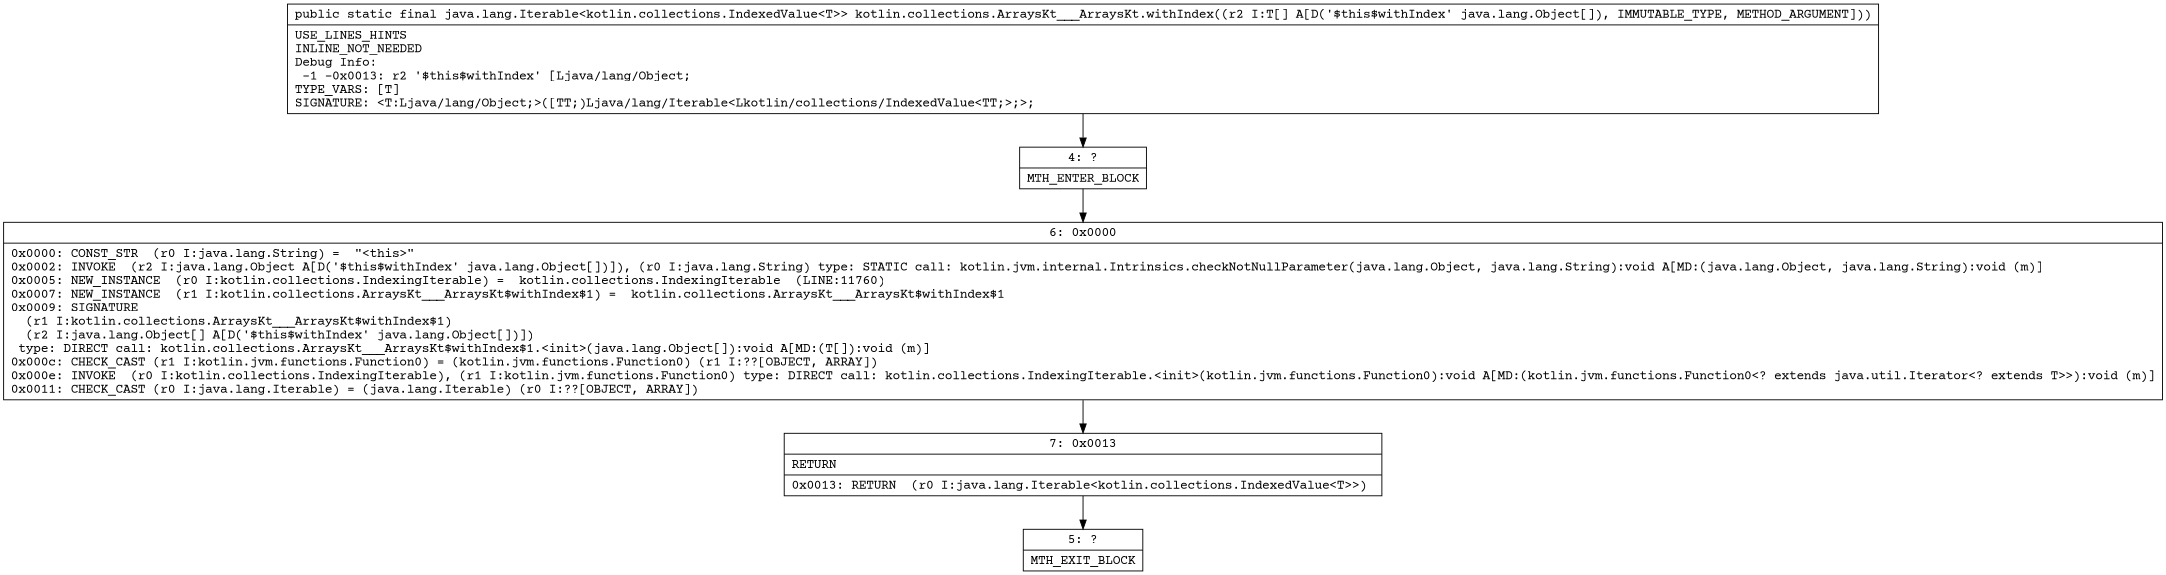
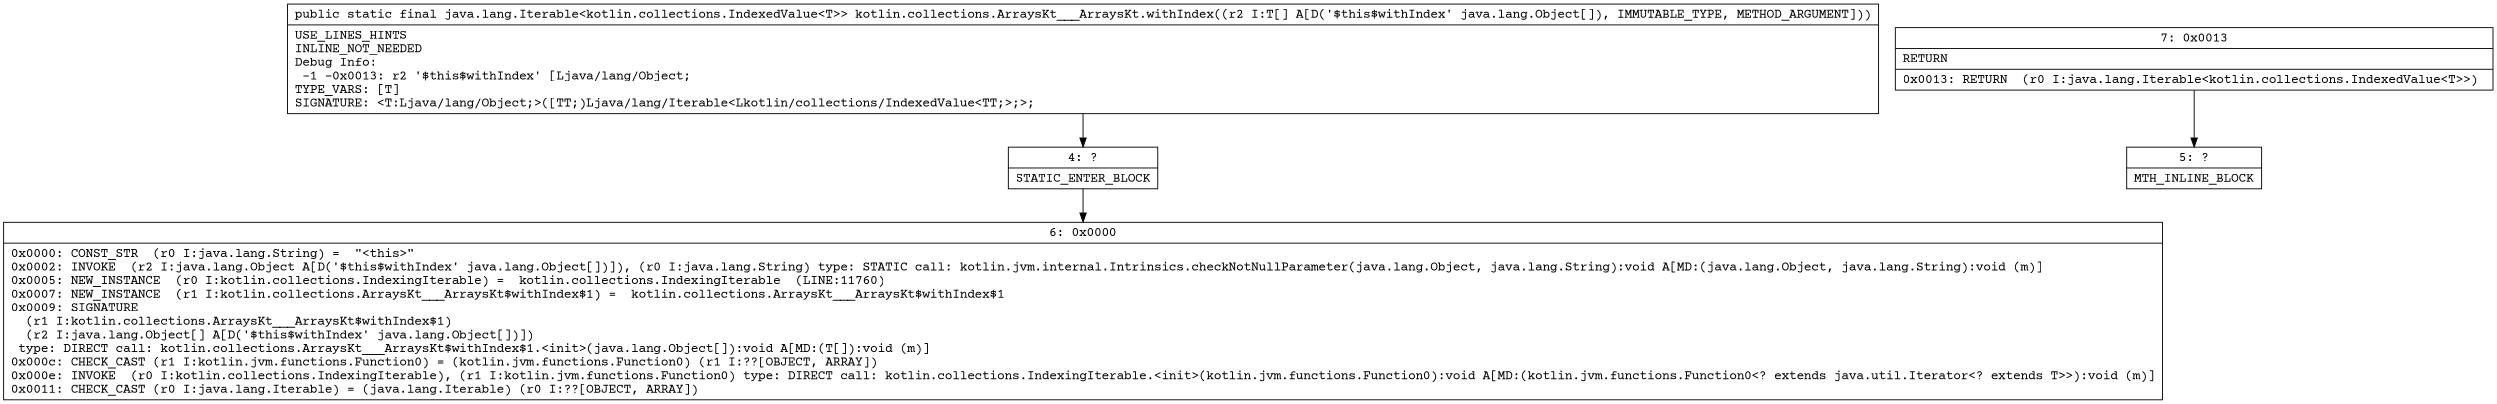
(1083, 178) -> (1083, 178)
(1083, 412) -> none
(1083, 560) -> (2194, 178)
